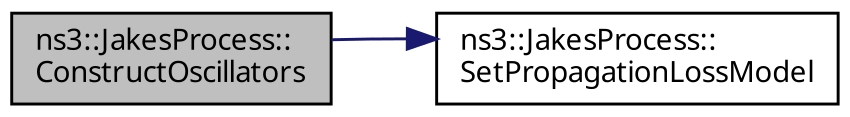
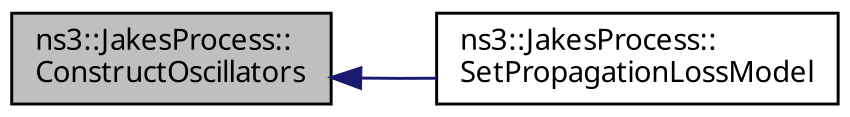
(369, 39) -> (399, 78)
